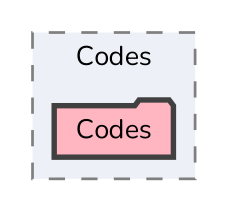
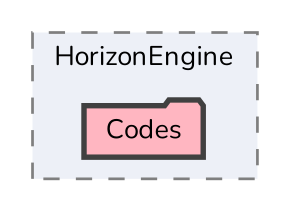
(114, 58) -> (145, 58)
